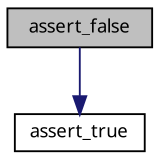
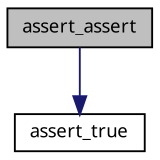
(80, 28) -> (80, 28)
